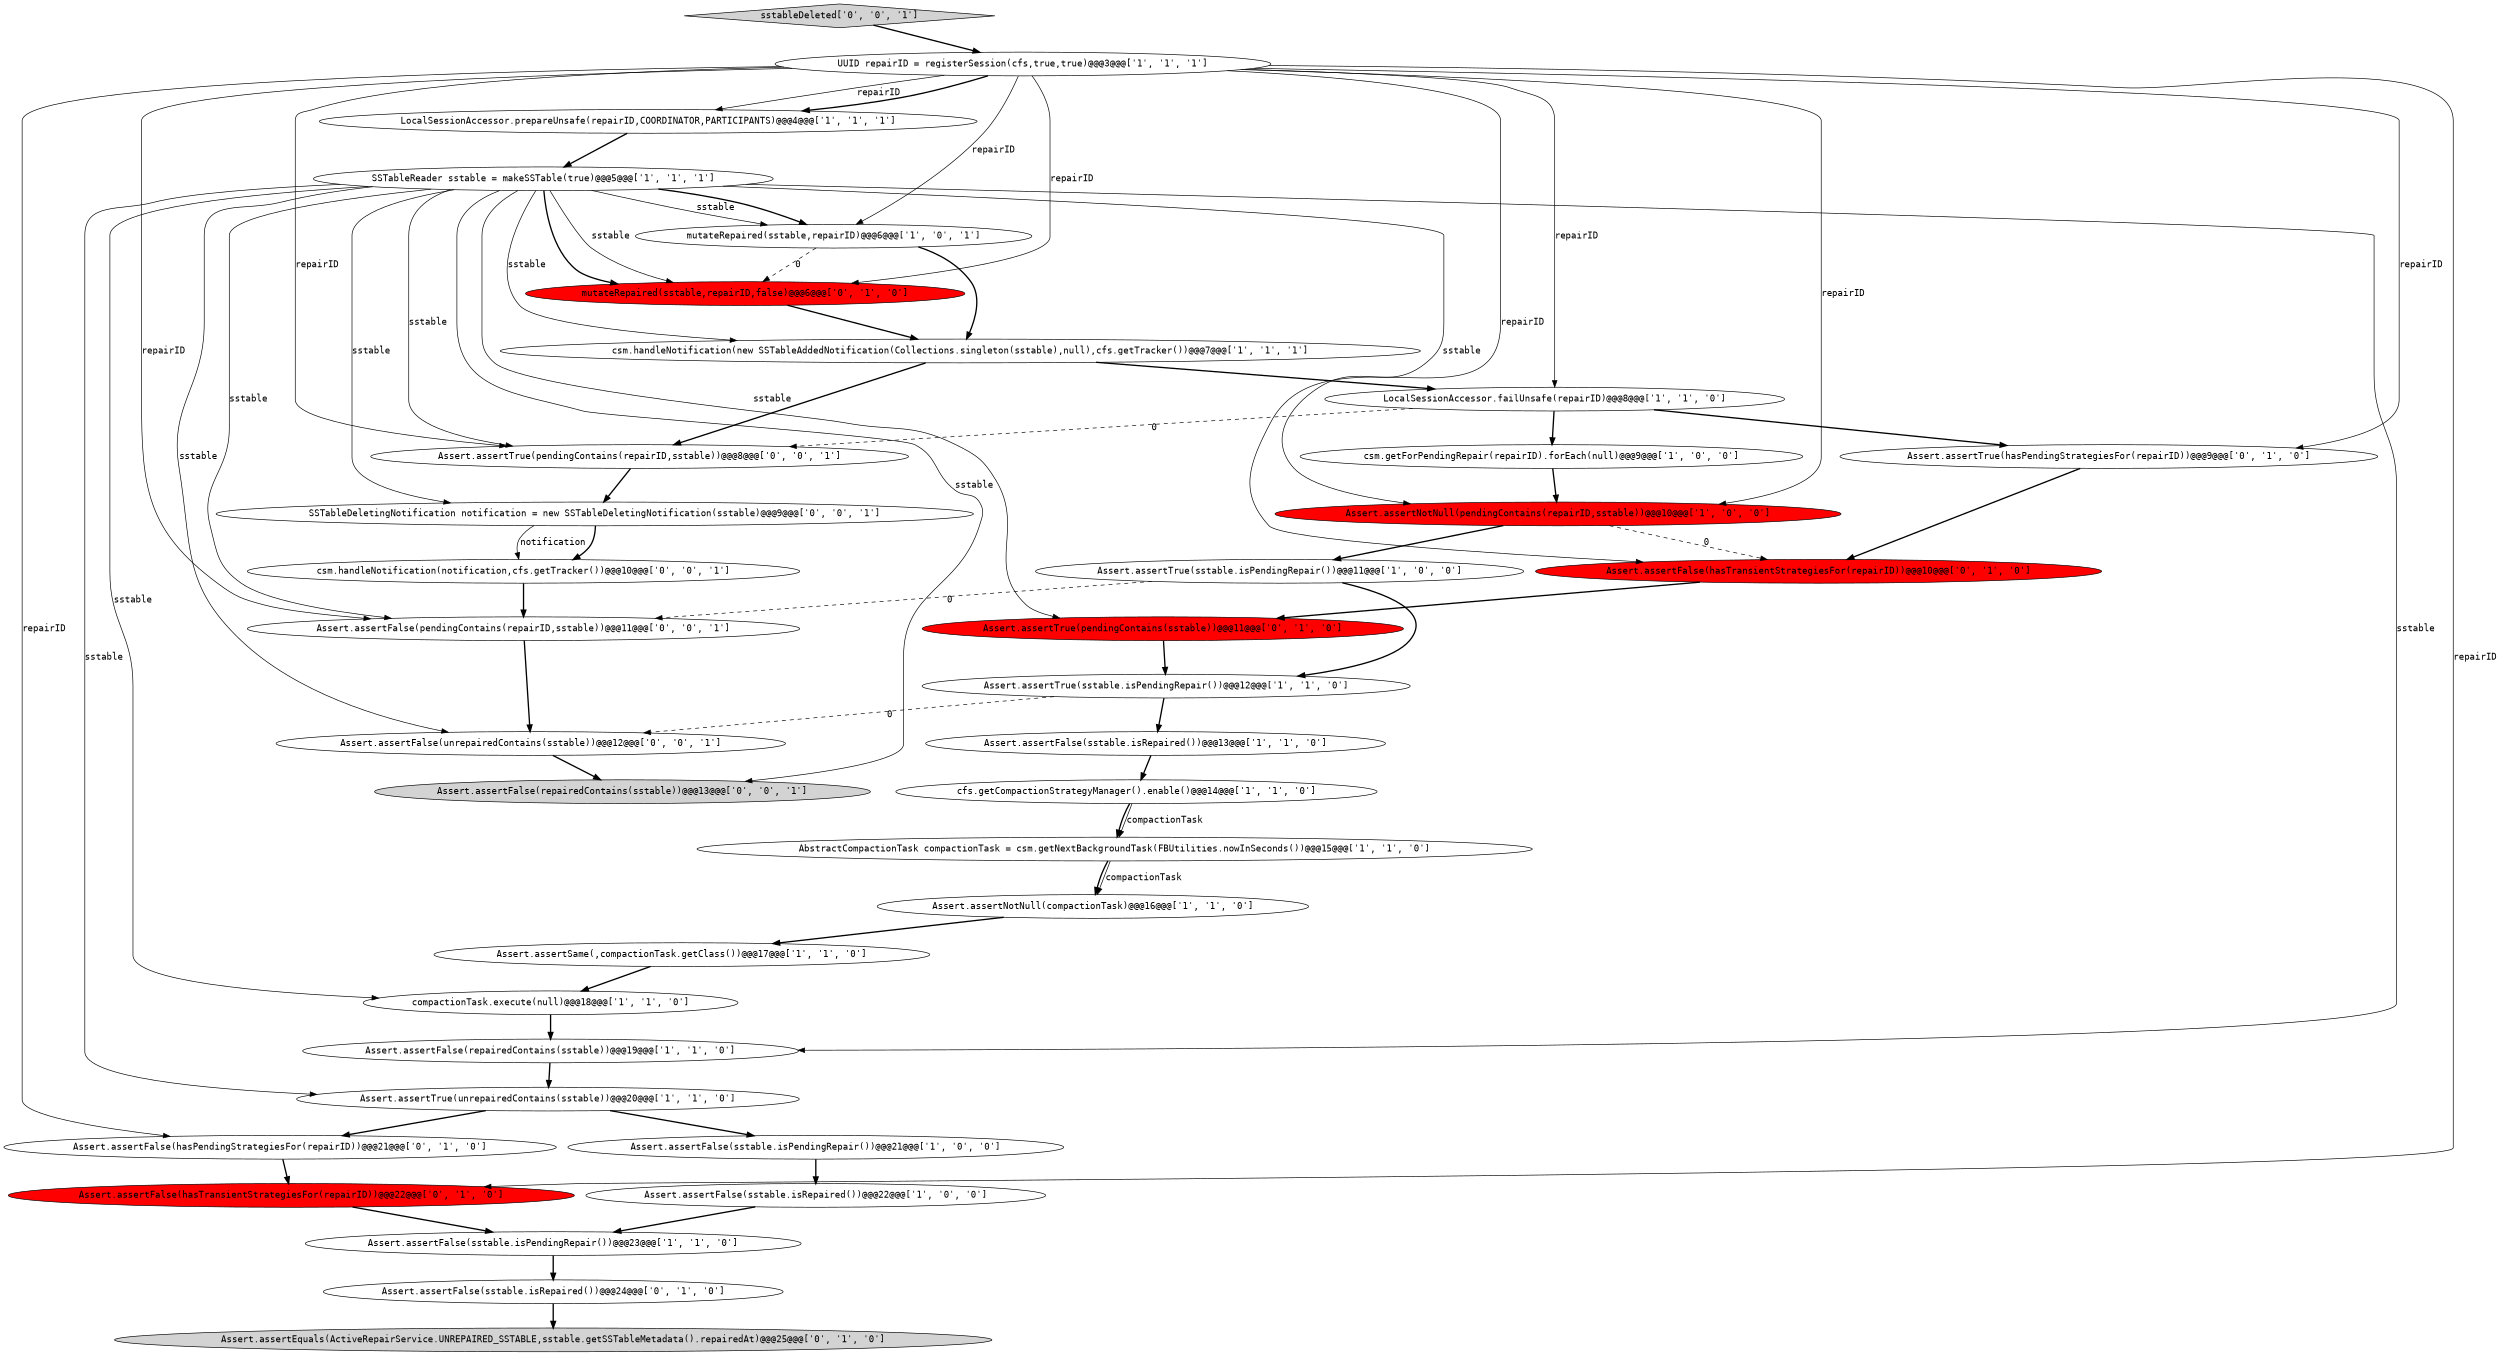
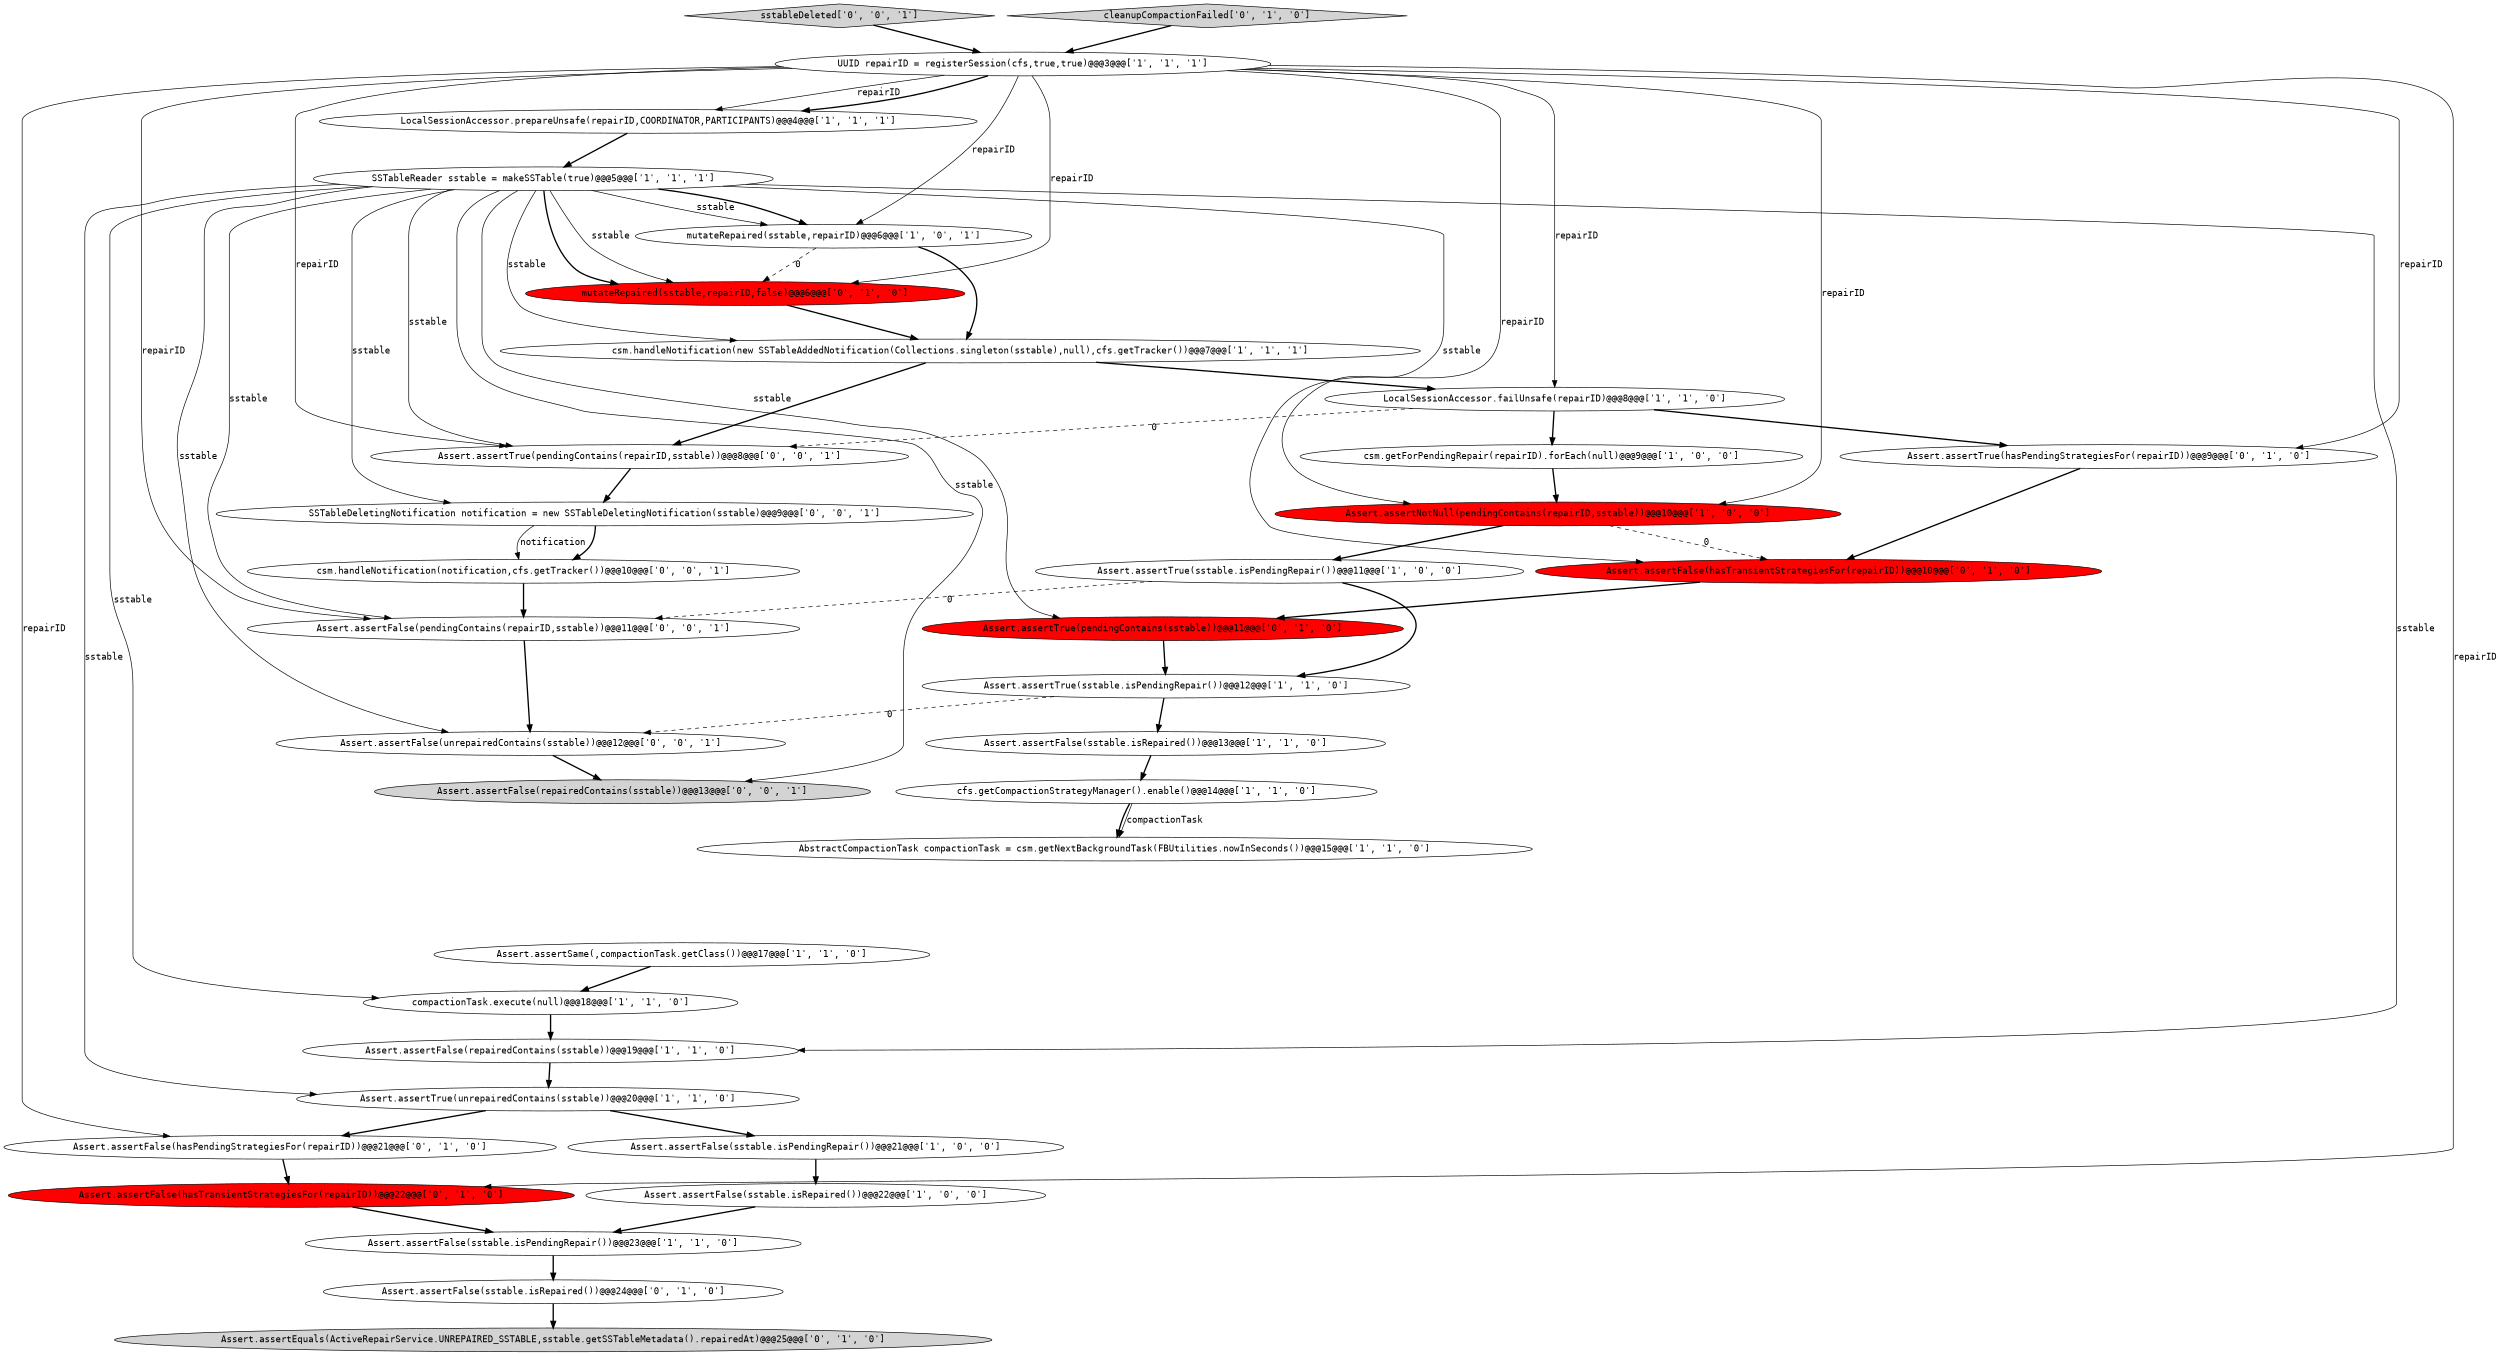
none -> (1207, 16)
(1093, 906) -> none
